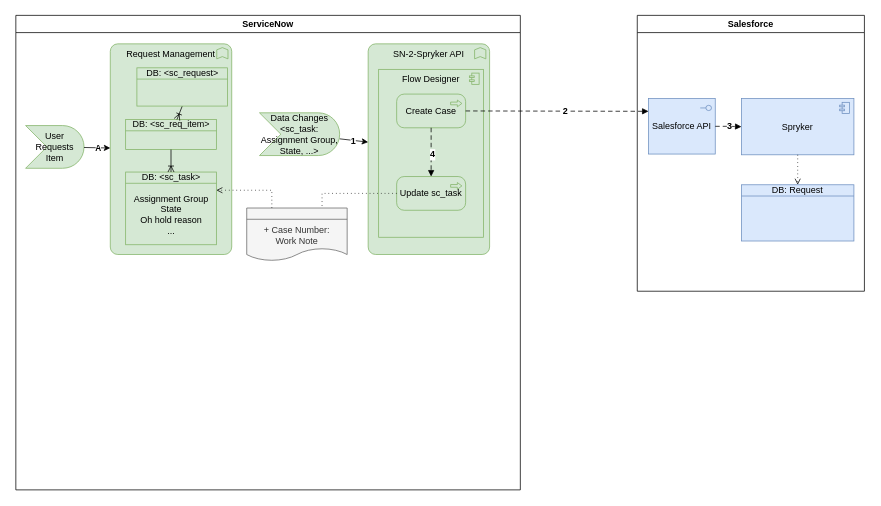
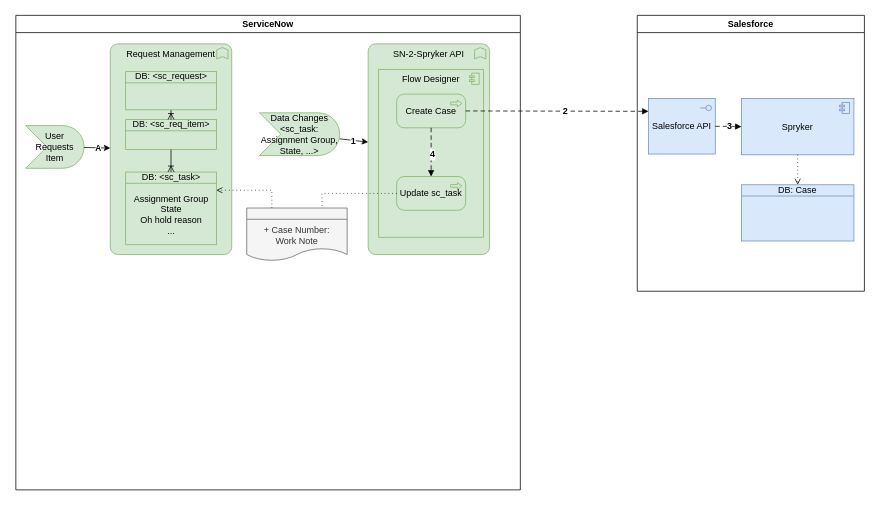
(182, 87) -> (171, 91)
(798, 185) -> (798, 185)
